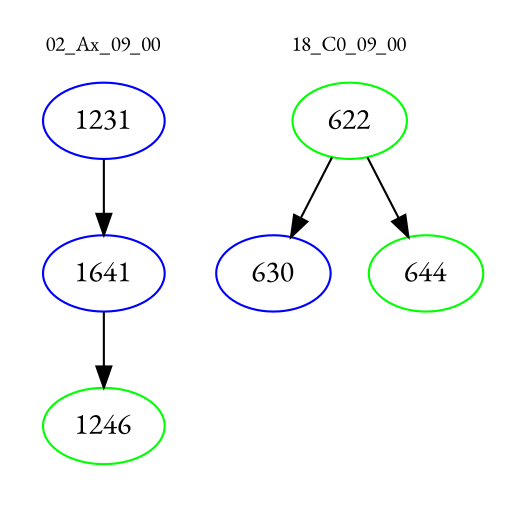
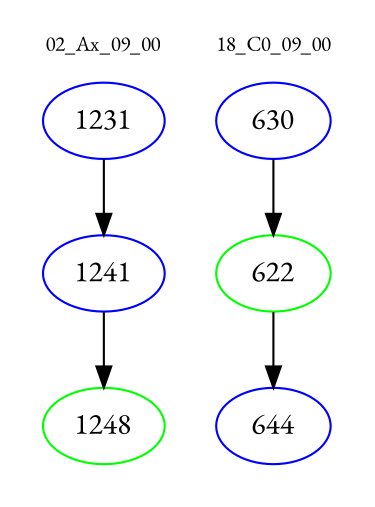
(316, 188) -> (273, 187)
(104, 273) -> (104, 273)
(426, 273) -> (273, 426)
(104, 426) -> (104, 426)
